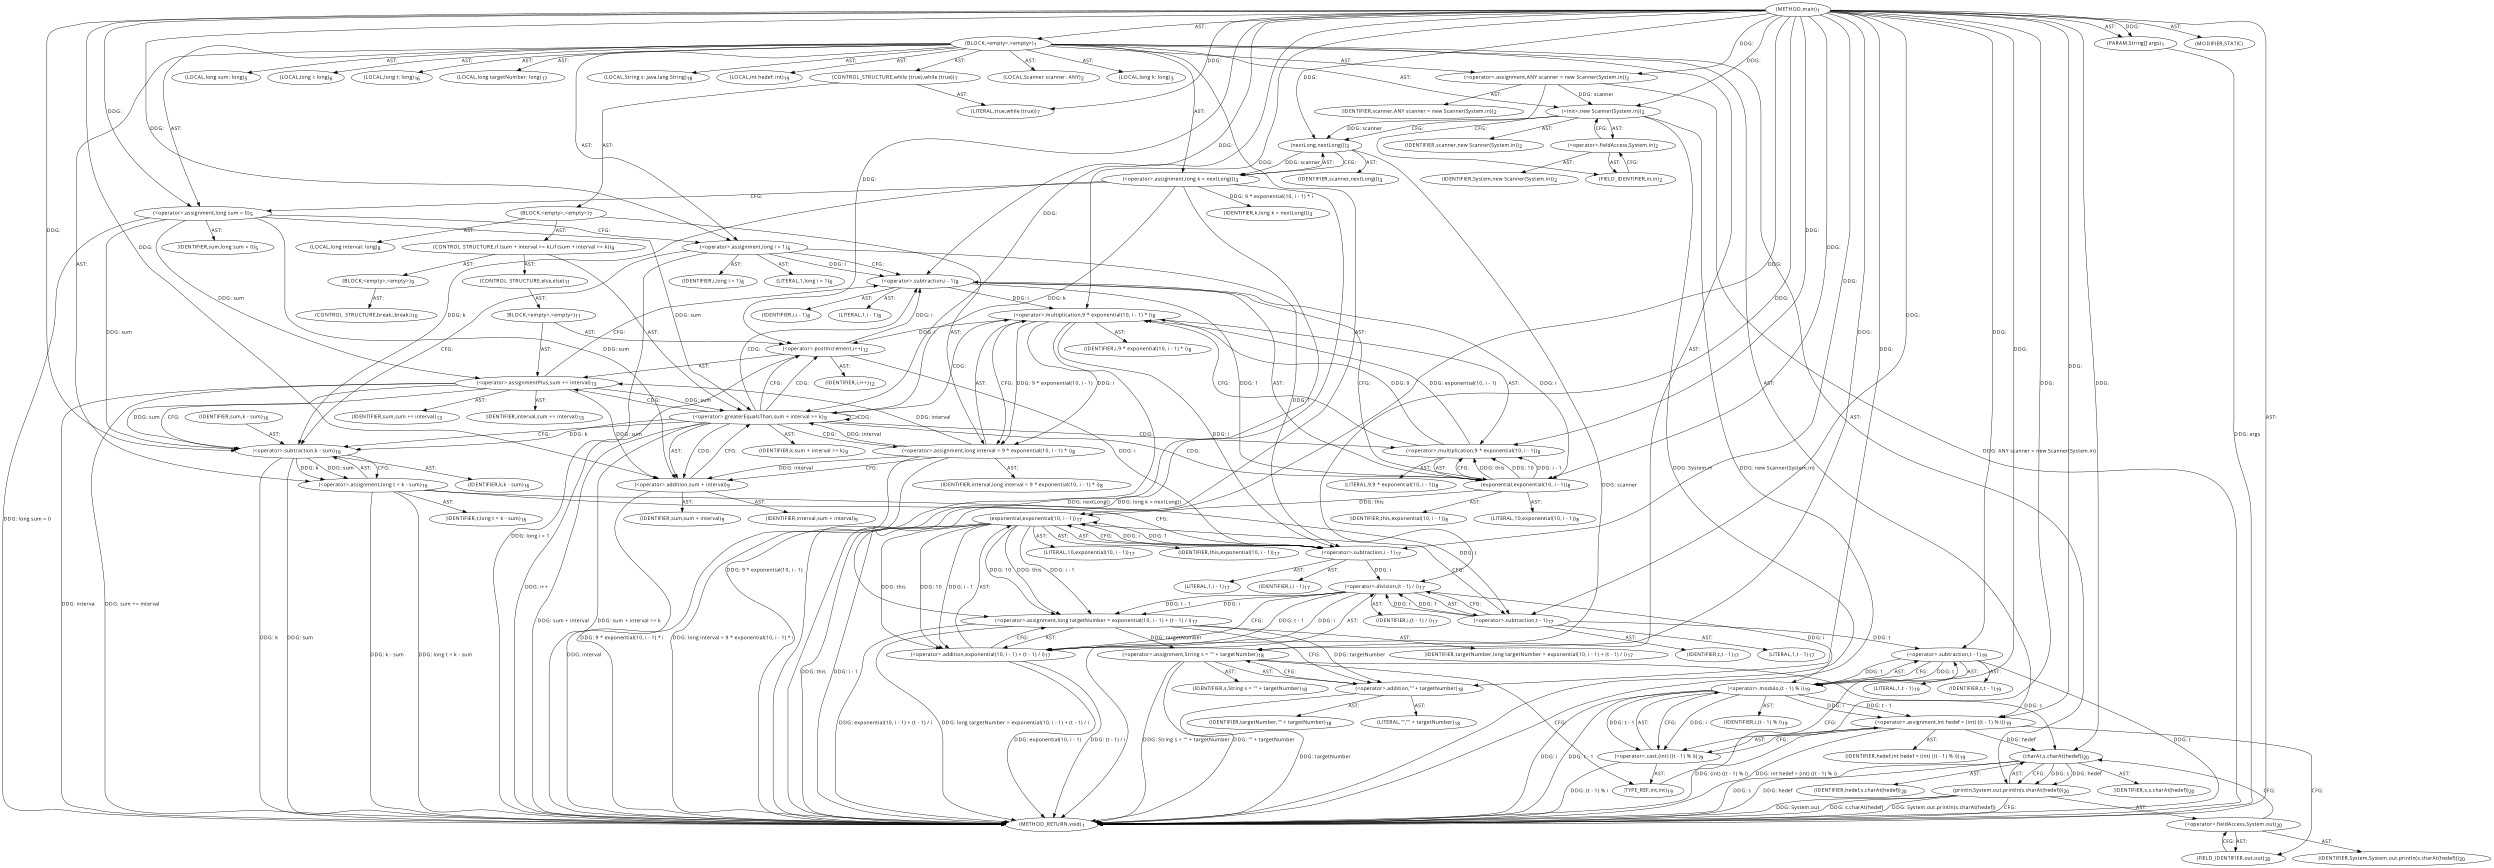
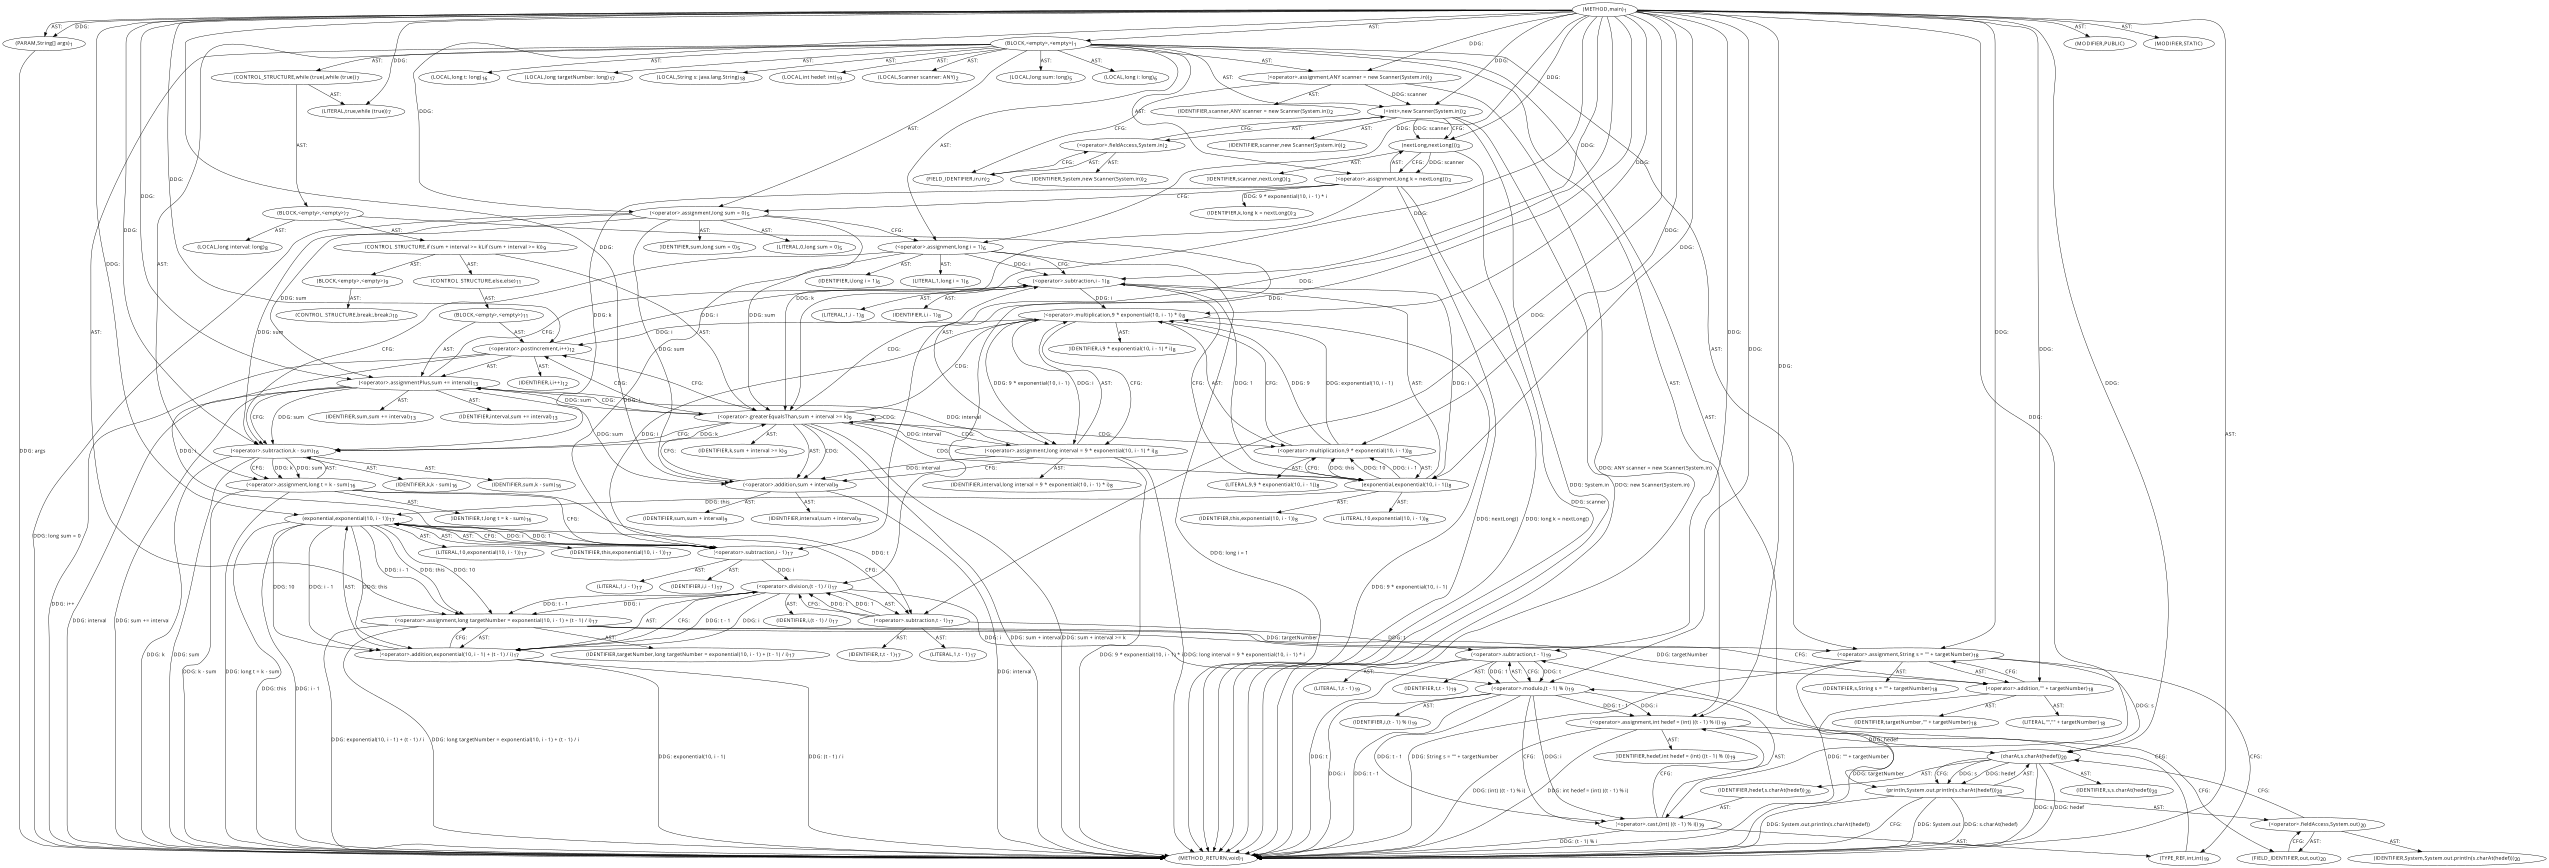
none -> (143, 34)
none -> (2100, 44)
(1146, 78) -> none
none -> (809, 247)
(263, 433) -> (401, 468)
(1793, 734) -> (1713, 807)
